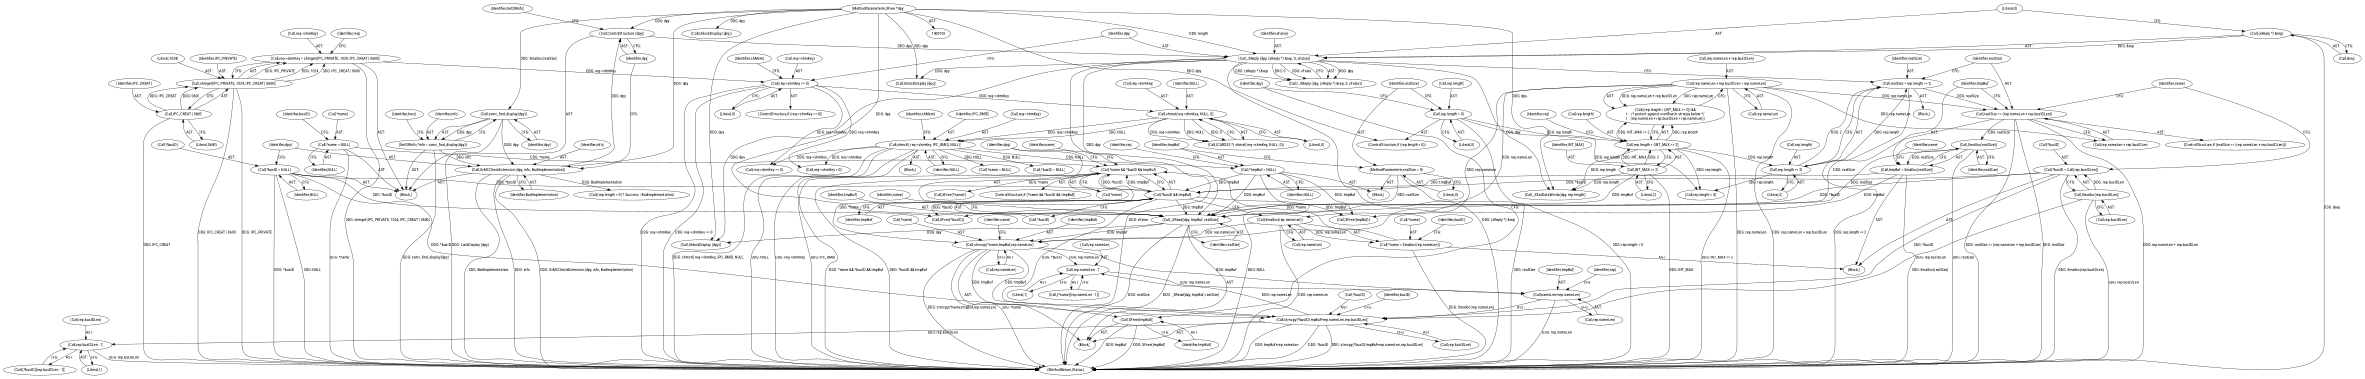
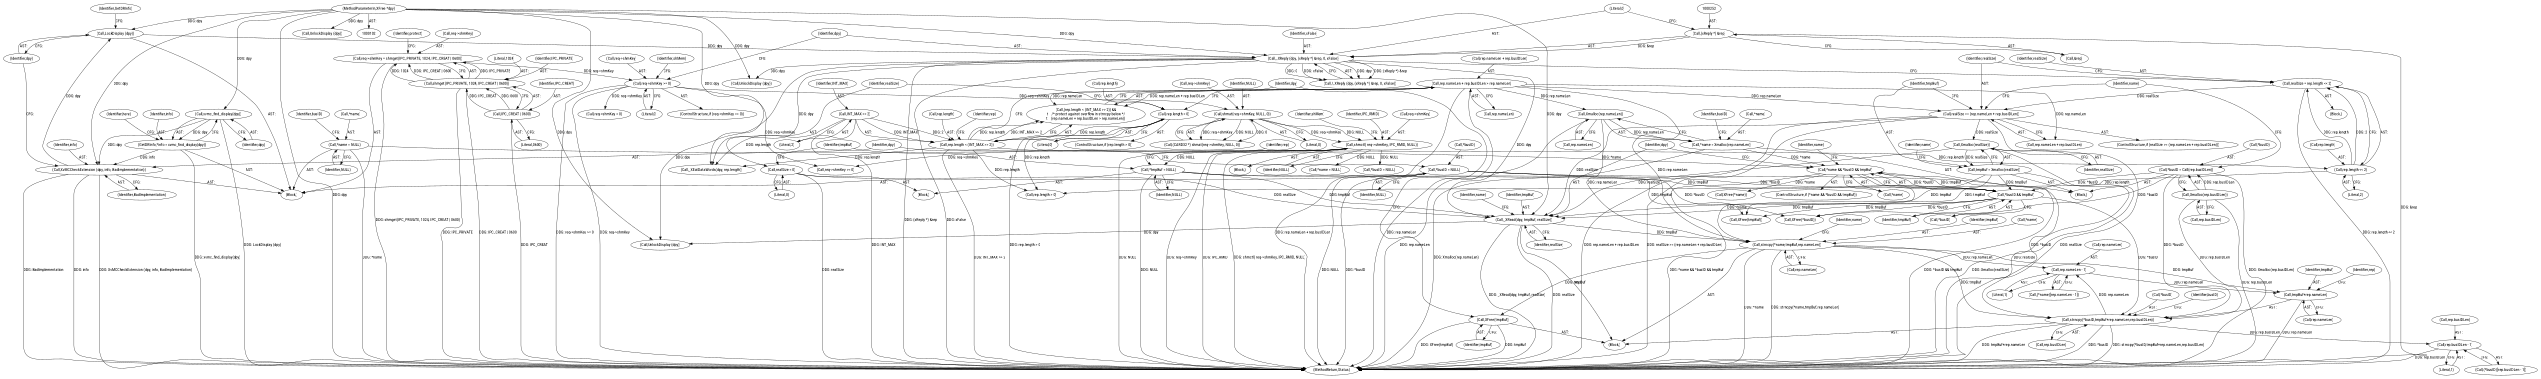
none -> (1709, 9)
(349, 34) -> (408, 34)
(622, 34) -> (116, 34)
(1199, 34) -> (1067, 34)
(539, 59) -> (245, 59)
(1141, 70) -> (371, 360)
(840, 152) -> none
(1665, 157) -> (1188, 90)
(1396, 170) -> (782, 170)
(632, 195) -> none
(1429, 205) -> (1688, 206)
(1223, 207) -> (1662, 130)
(1557, 295) -> (2306, 295)
